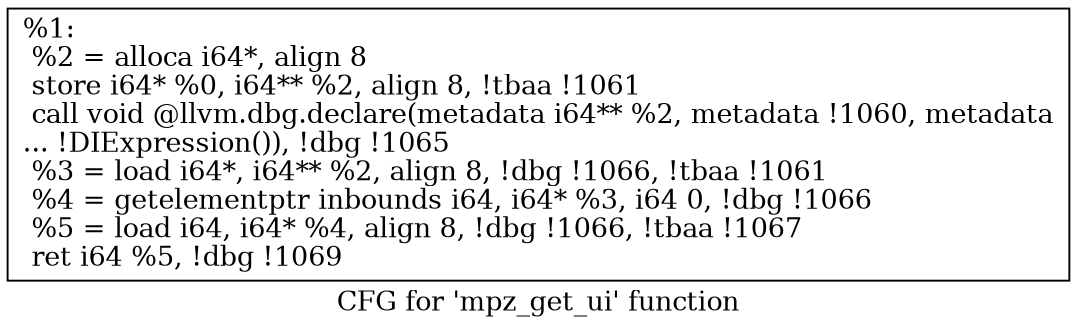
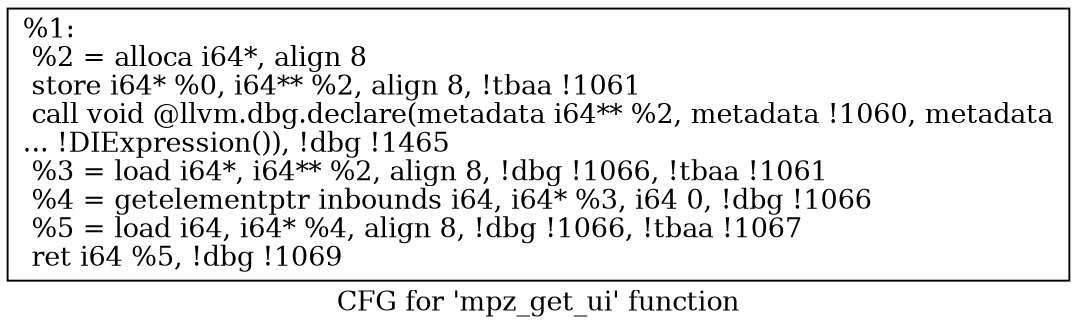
(237, 144) -> (237, 144)
